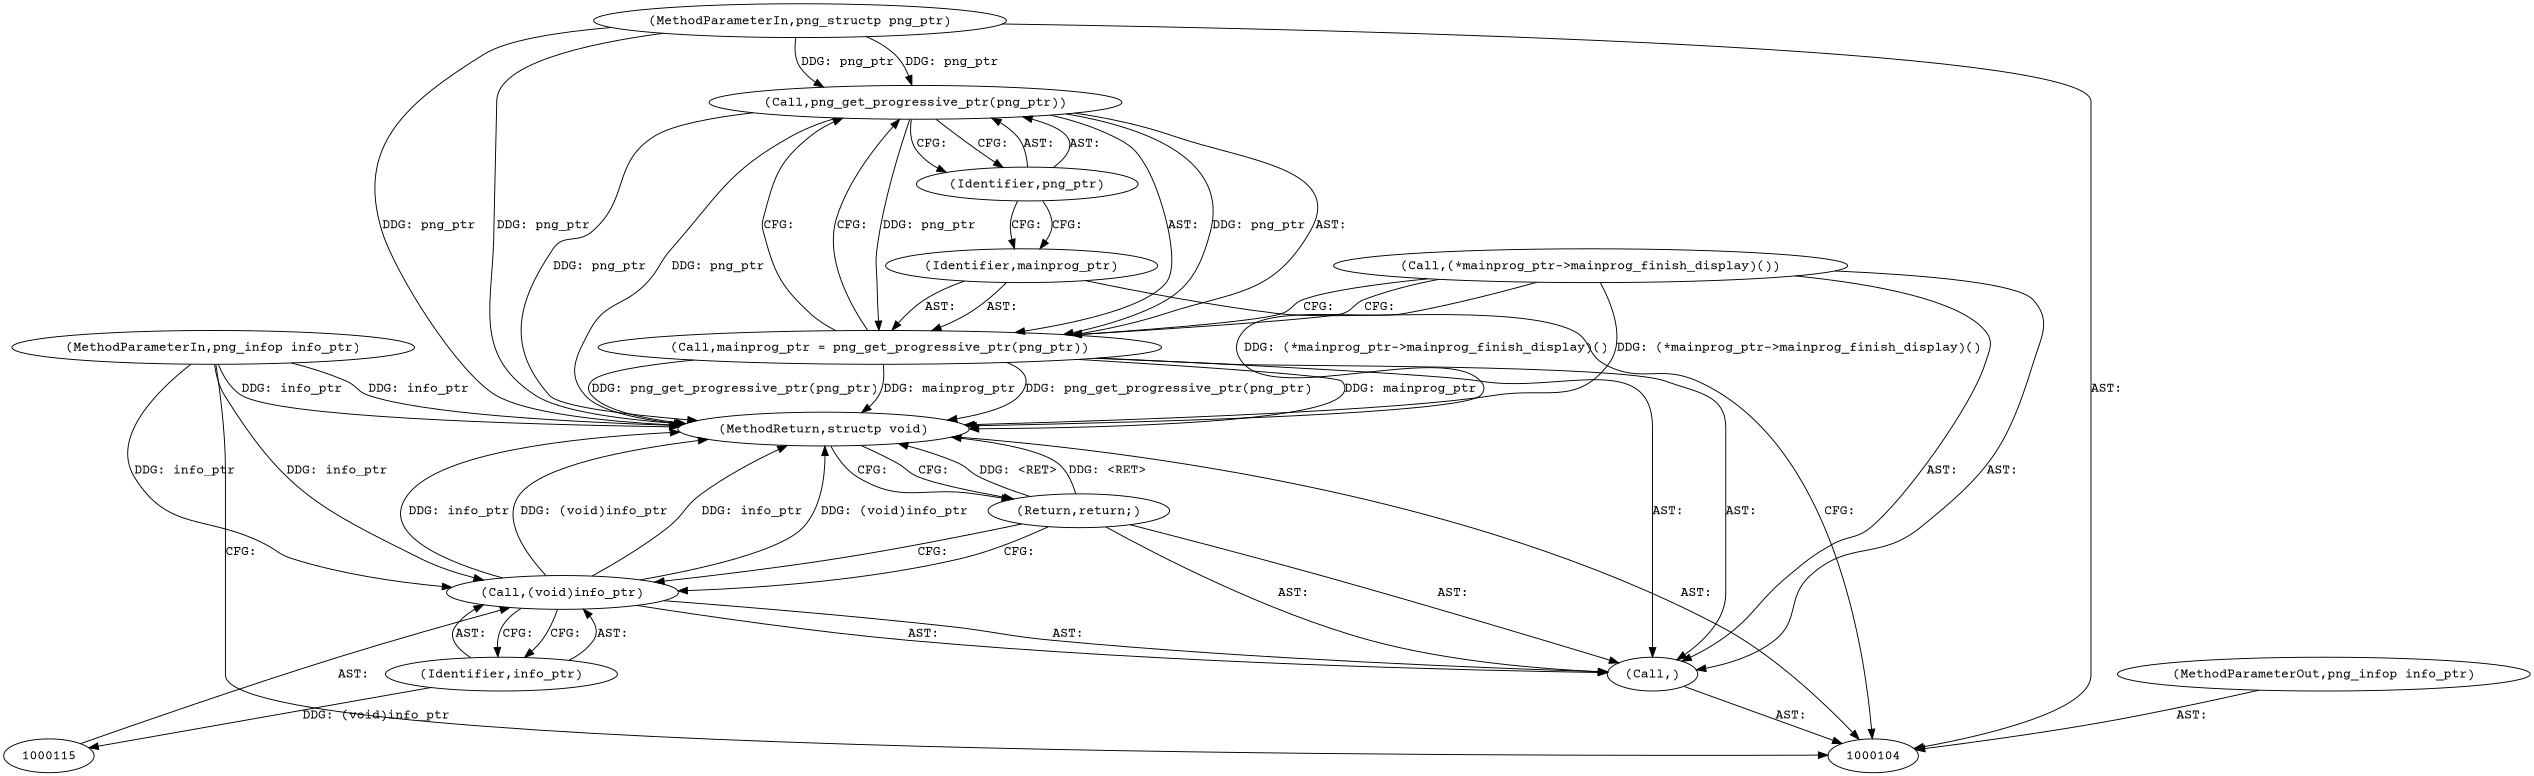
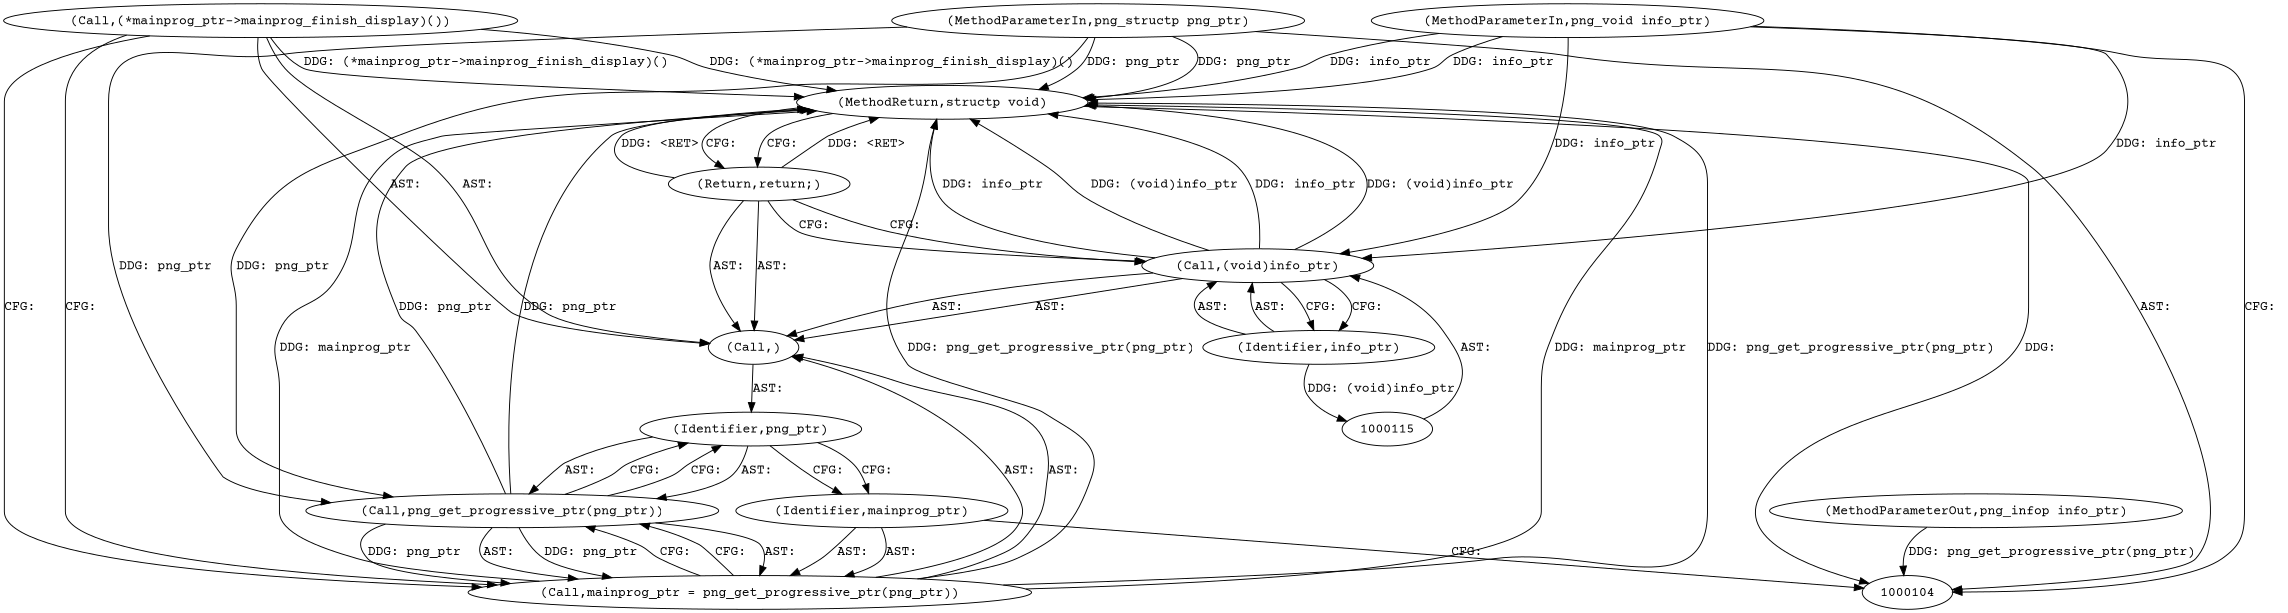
(213, 347) -> (1568, 21)
(1700, 592) -> (2045, 347)
(1759, 713) -> (752, 384)
(2196, 715) -> (2052, 552)
